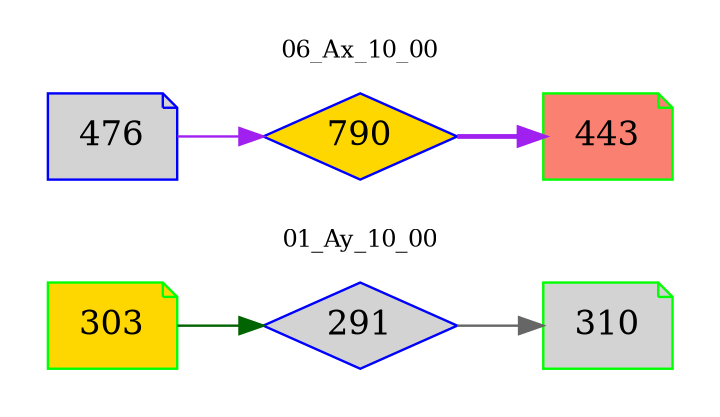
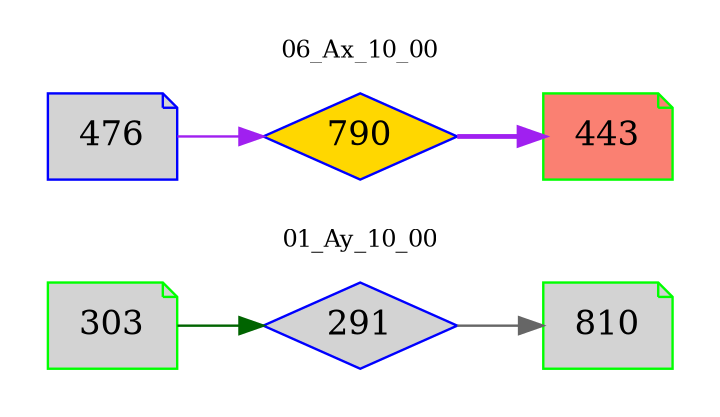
(113, 326) -> (113, 326)
(608, 326) -> (608, 326)
